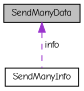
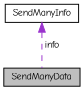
(42, 50) -> (42, 50)
